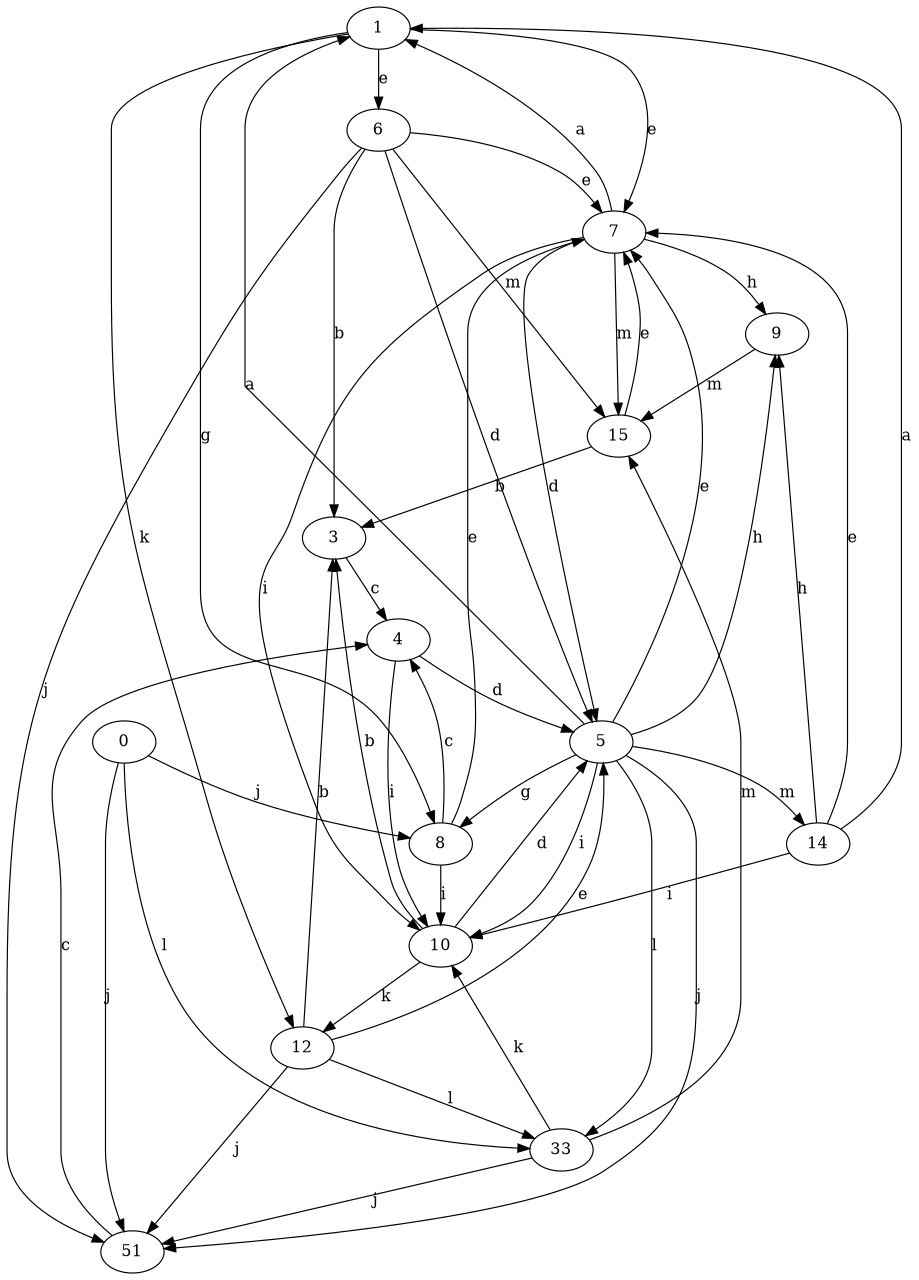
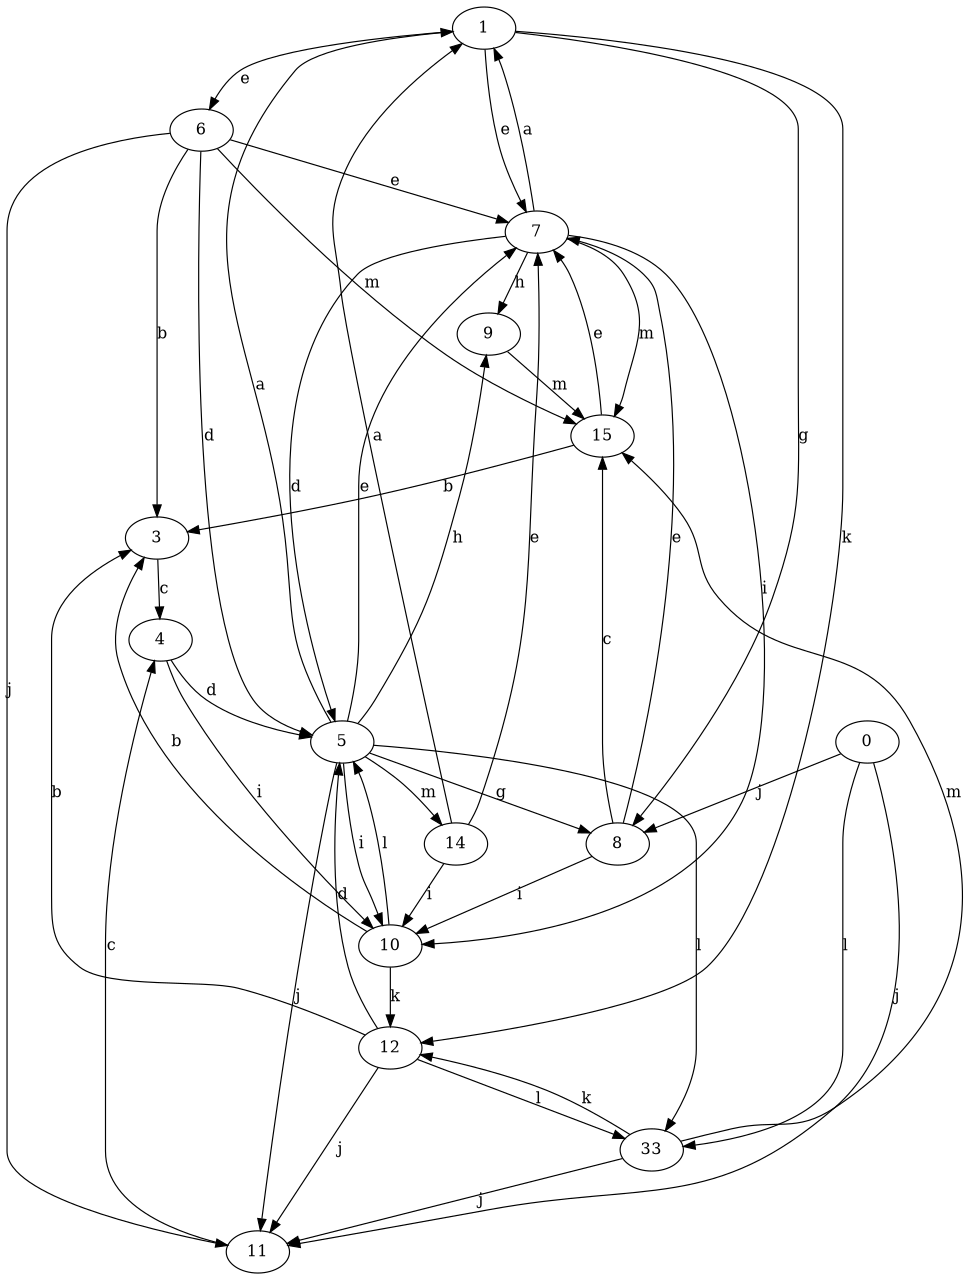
(798, 595) -> none
(441, 744) -> (603, 647)
(543, 844) -> (385, 844)
(583, 895) -> (343, 895)
(504, 1053) -> (535, 1086)
(132, 1252) -> (258, 1252)
